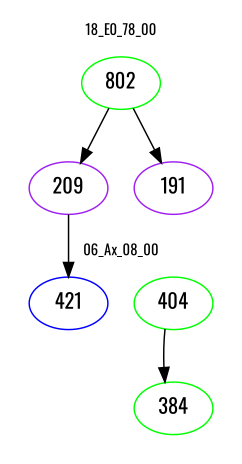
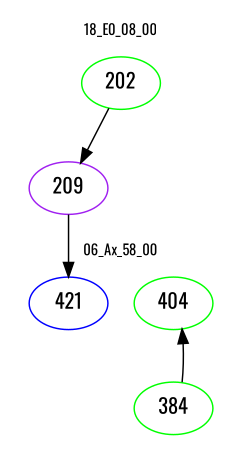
(121, 31) -> (121, 31)
(121, 83) -> (121, 83)
(174, 188) -> none
(121, 252) -> (121, 252)
(164, 348) -> (183, 363)
